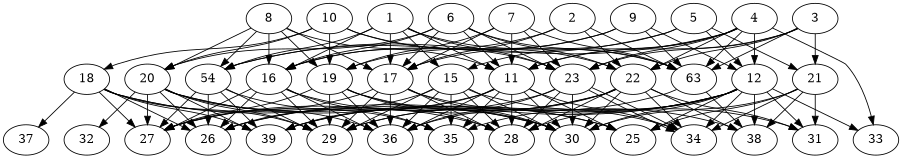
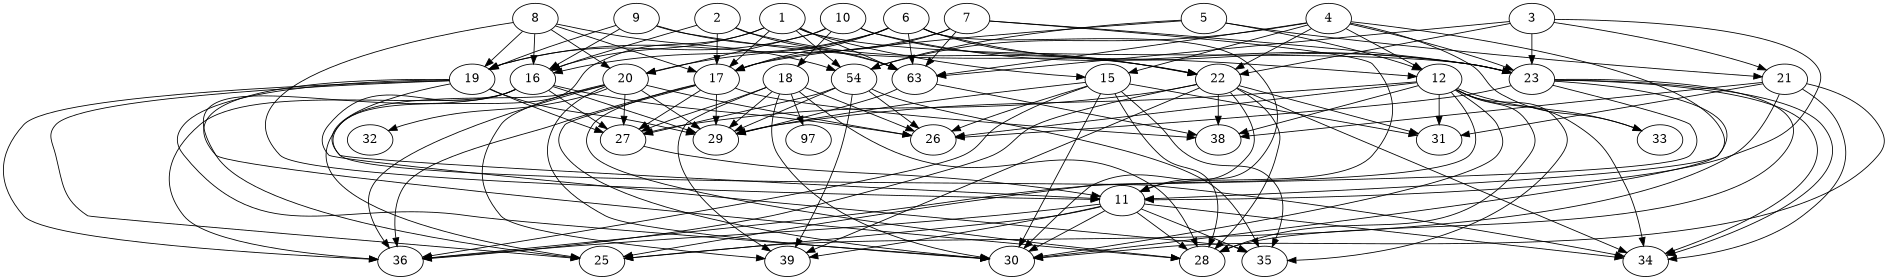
(334, 110) -> (868, 173)
(516, 110) -> none
(26, 140) -> (809, 140)
none -> (81, 211)
